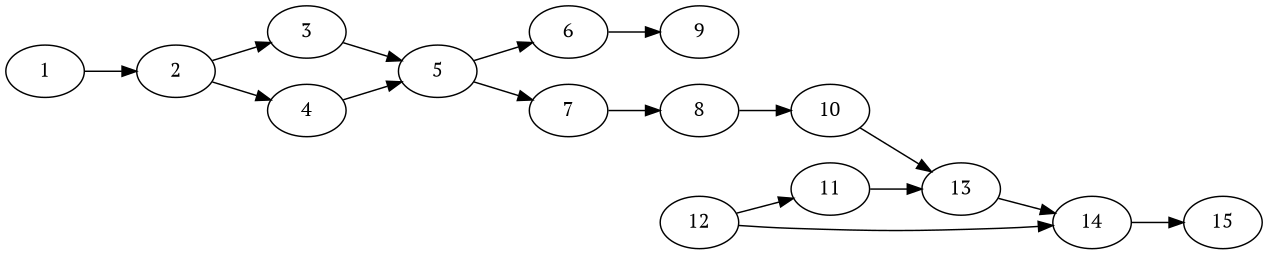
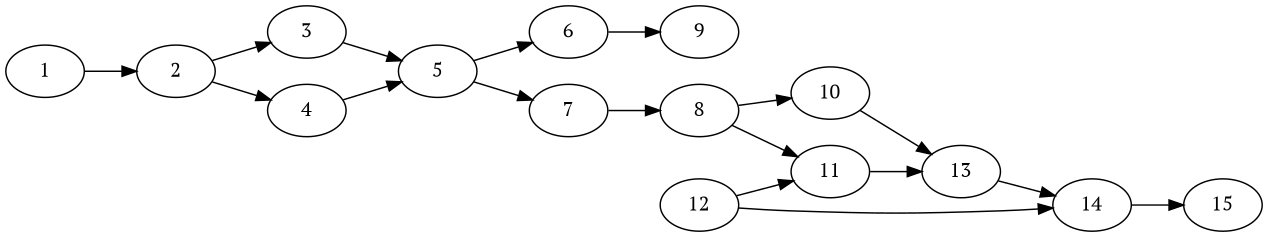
none -> (758, 138)
